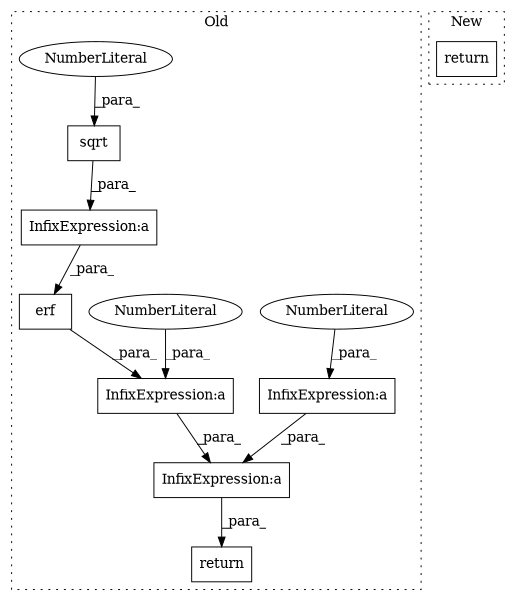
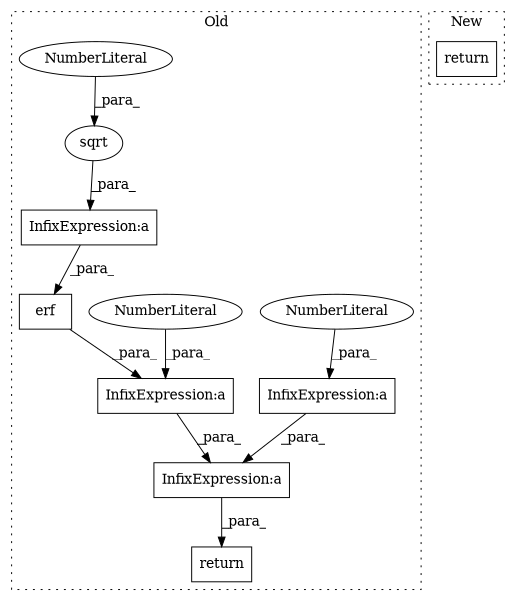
(94, 143) -> (94, 143)
